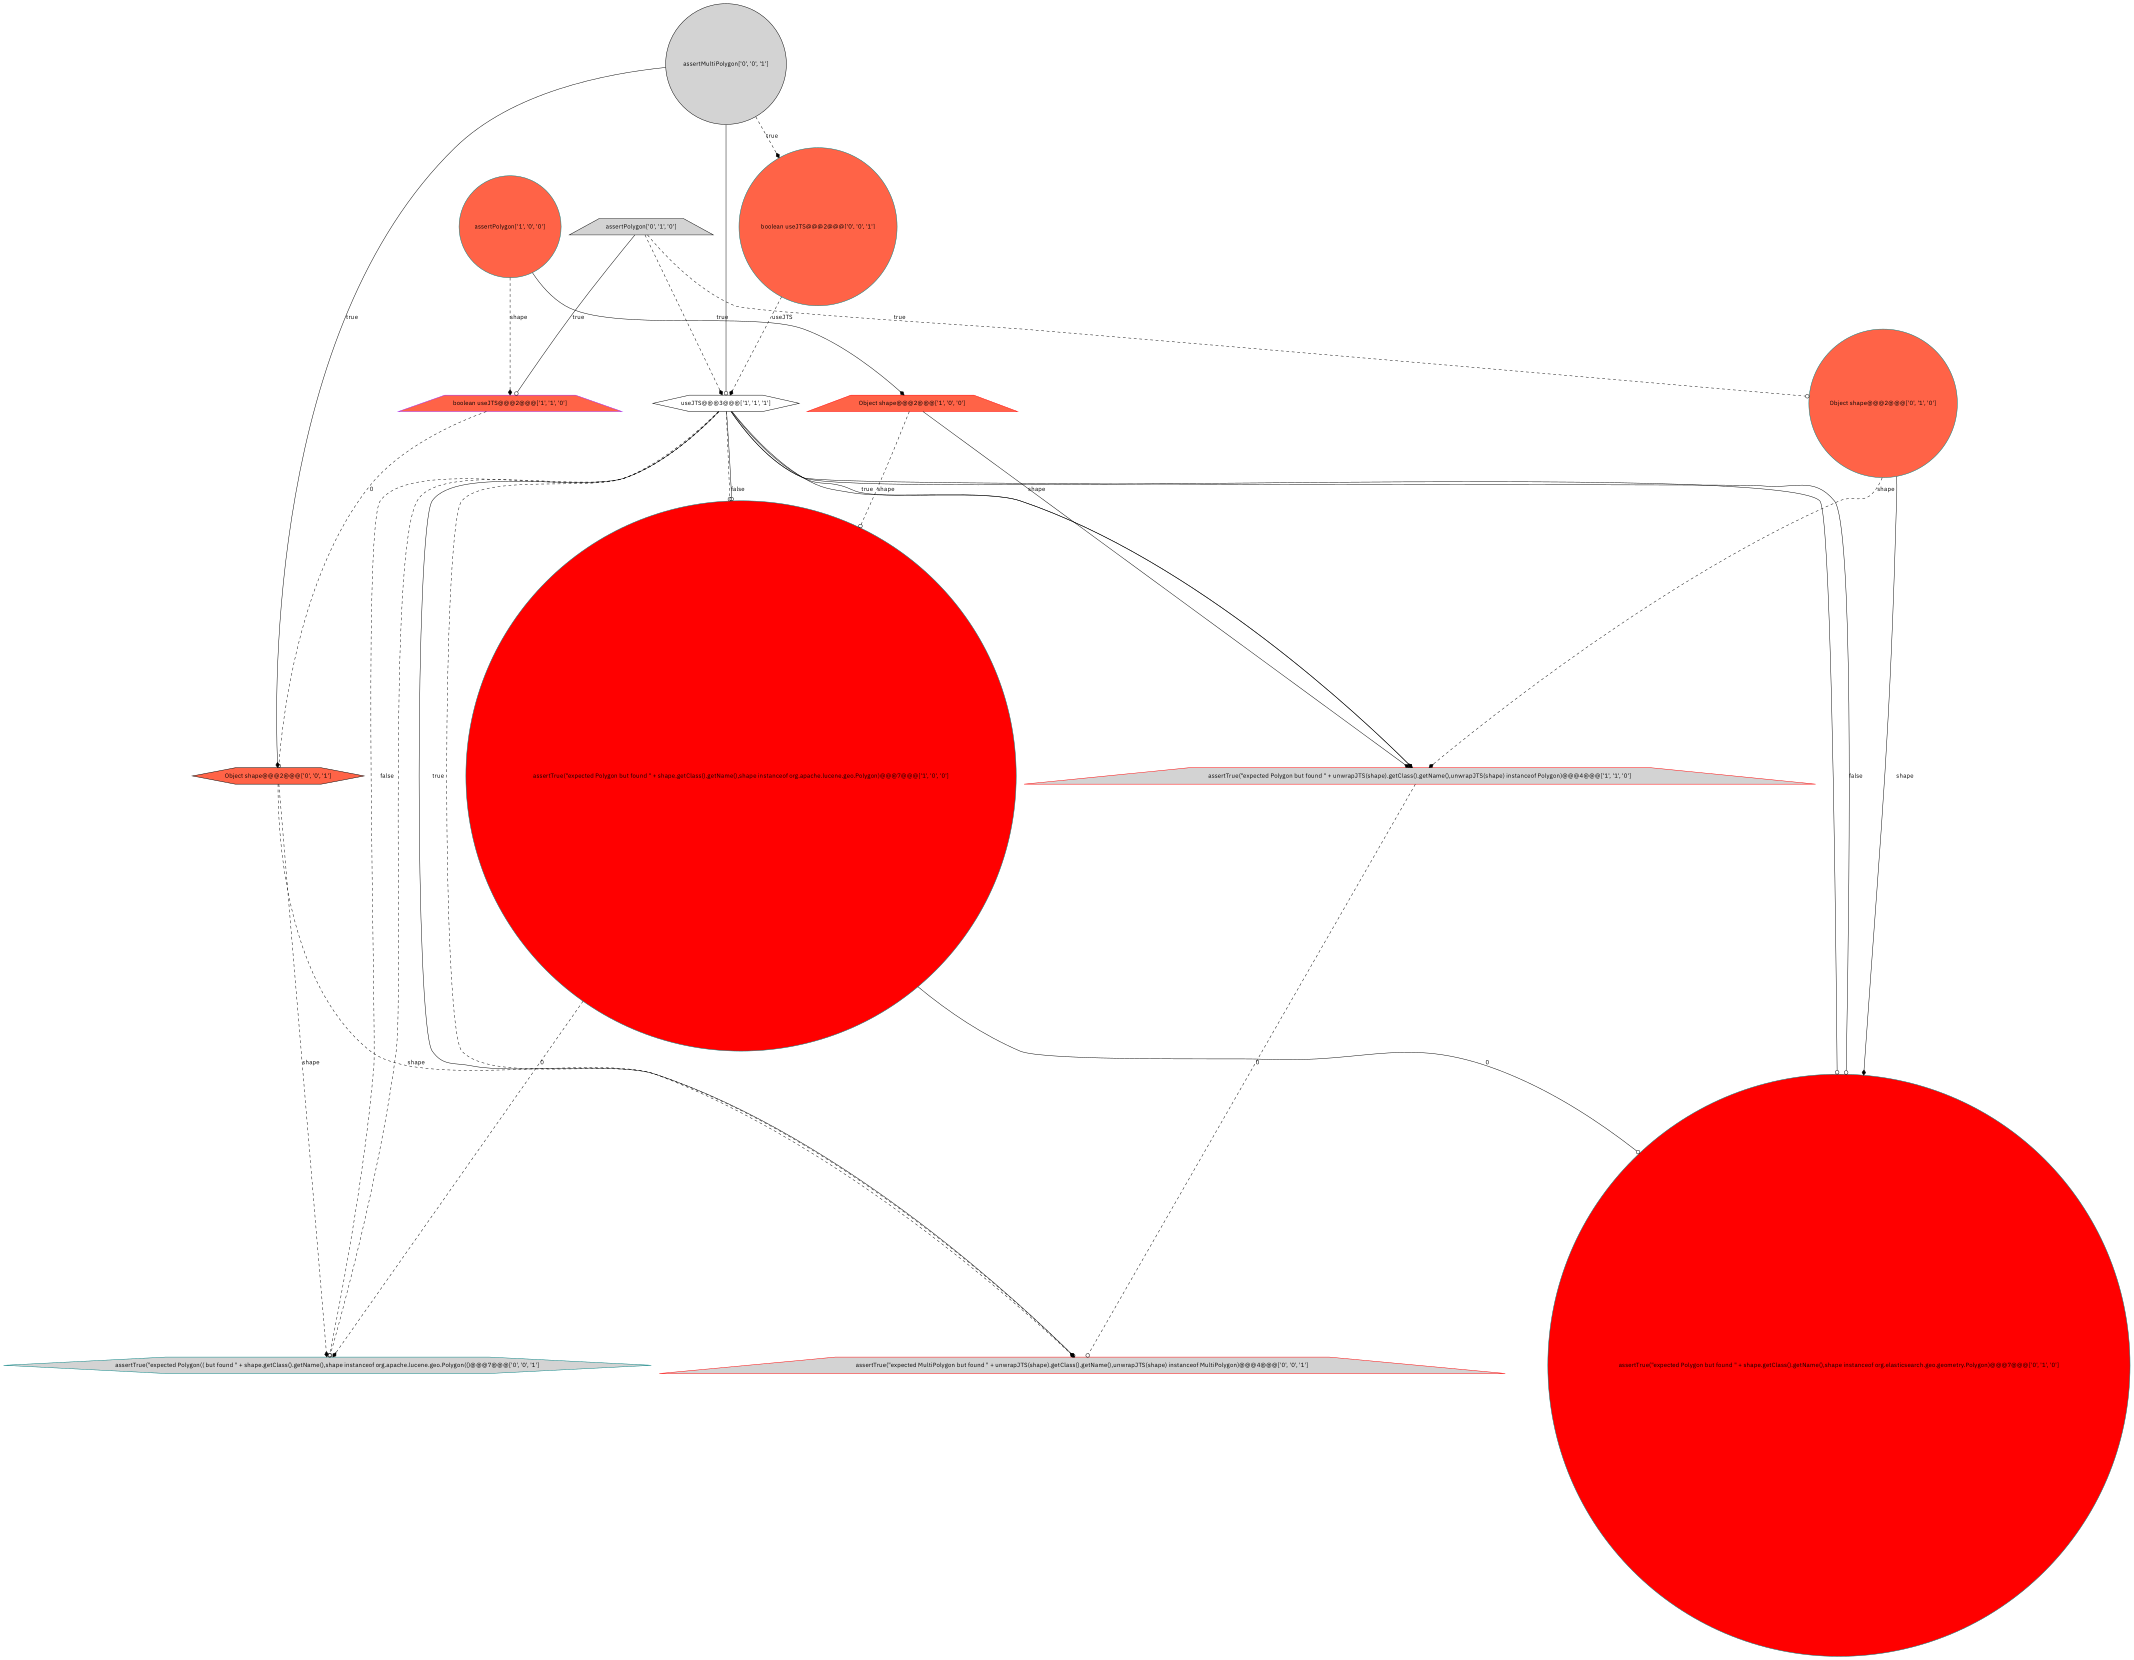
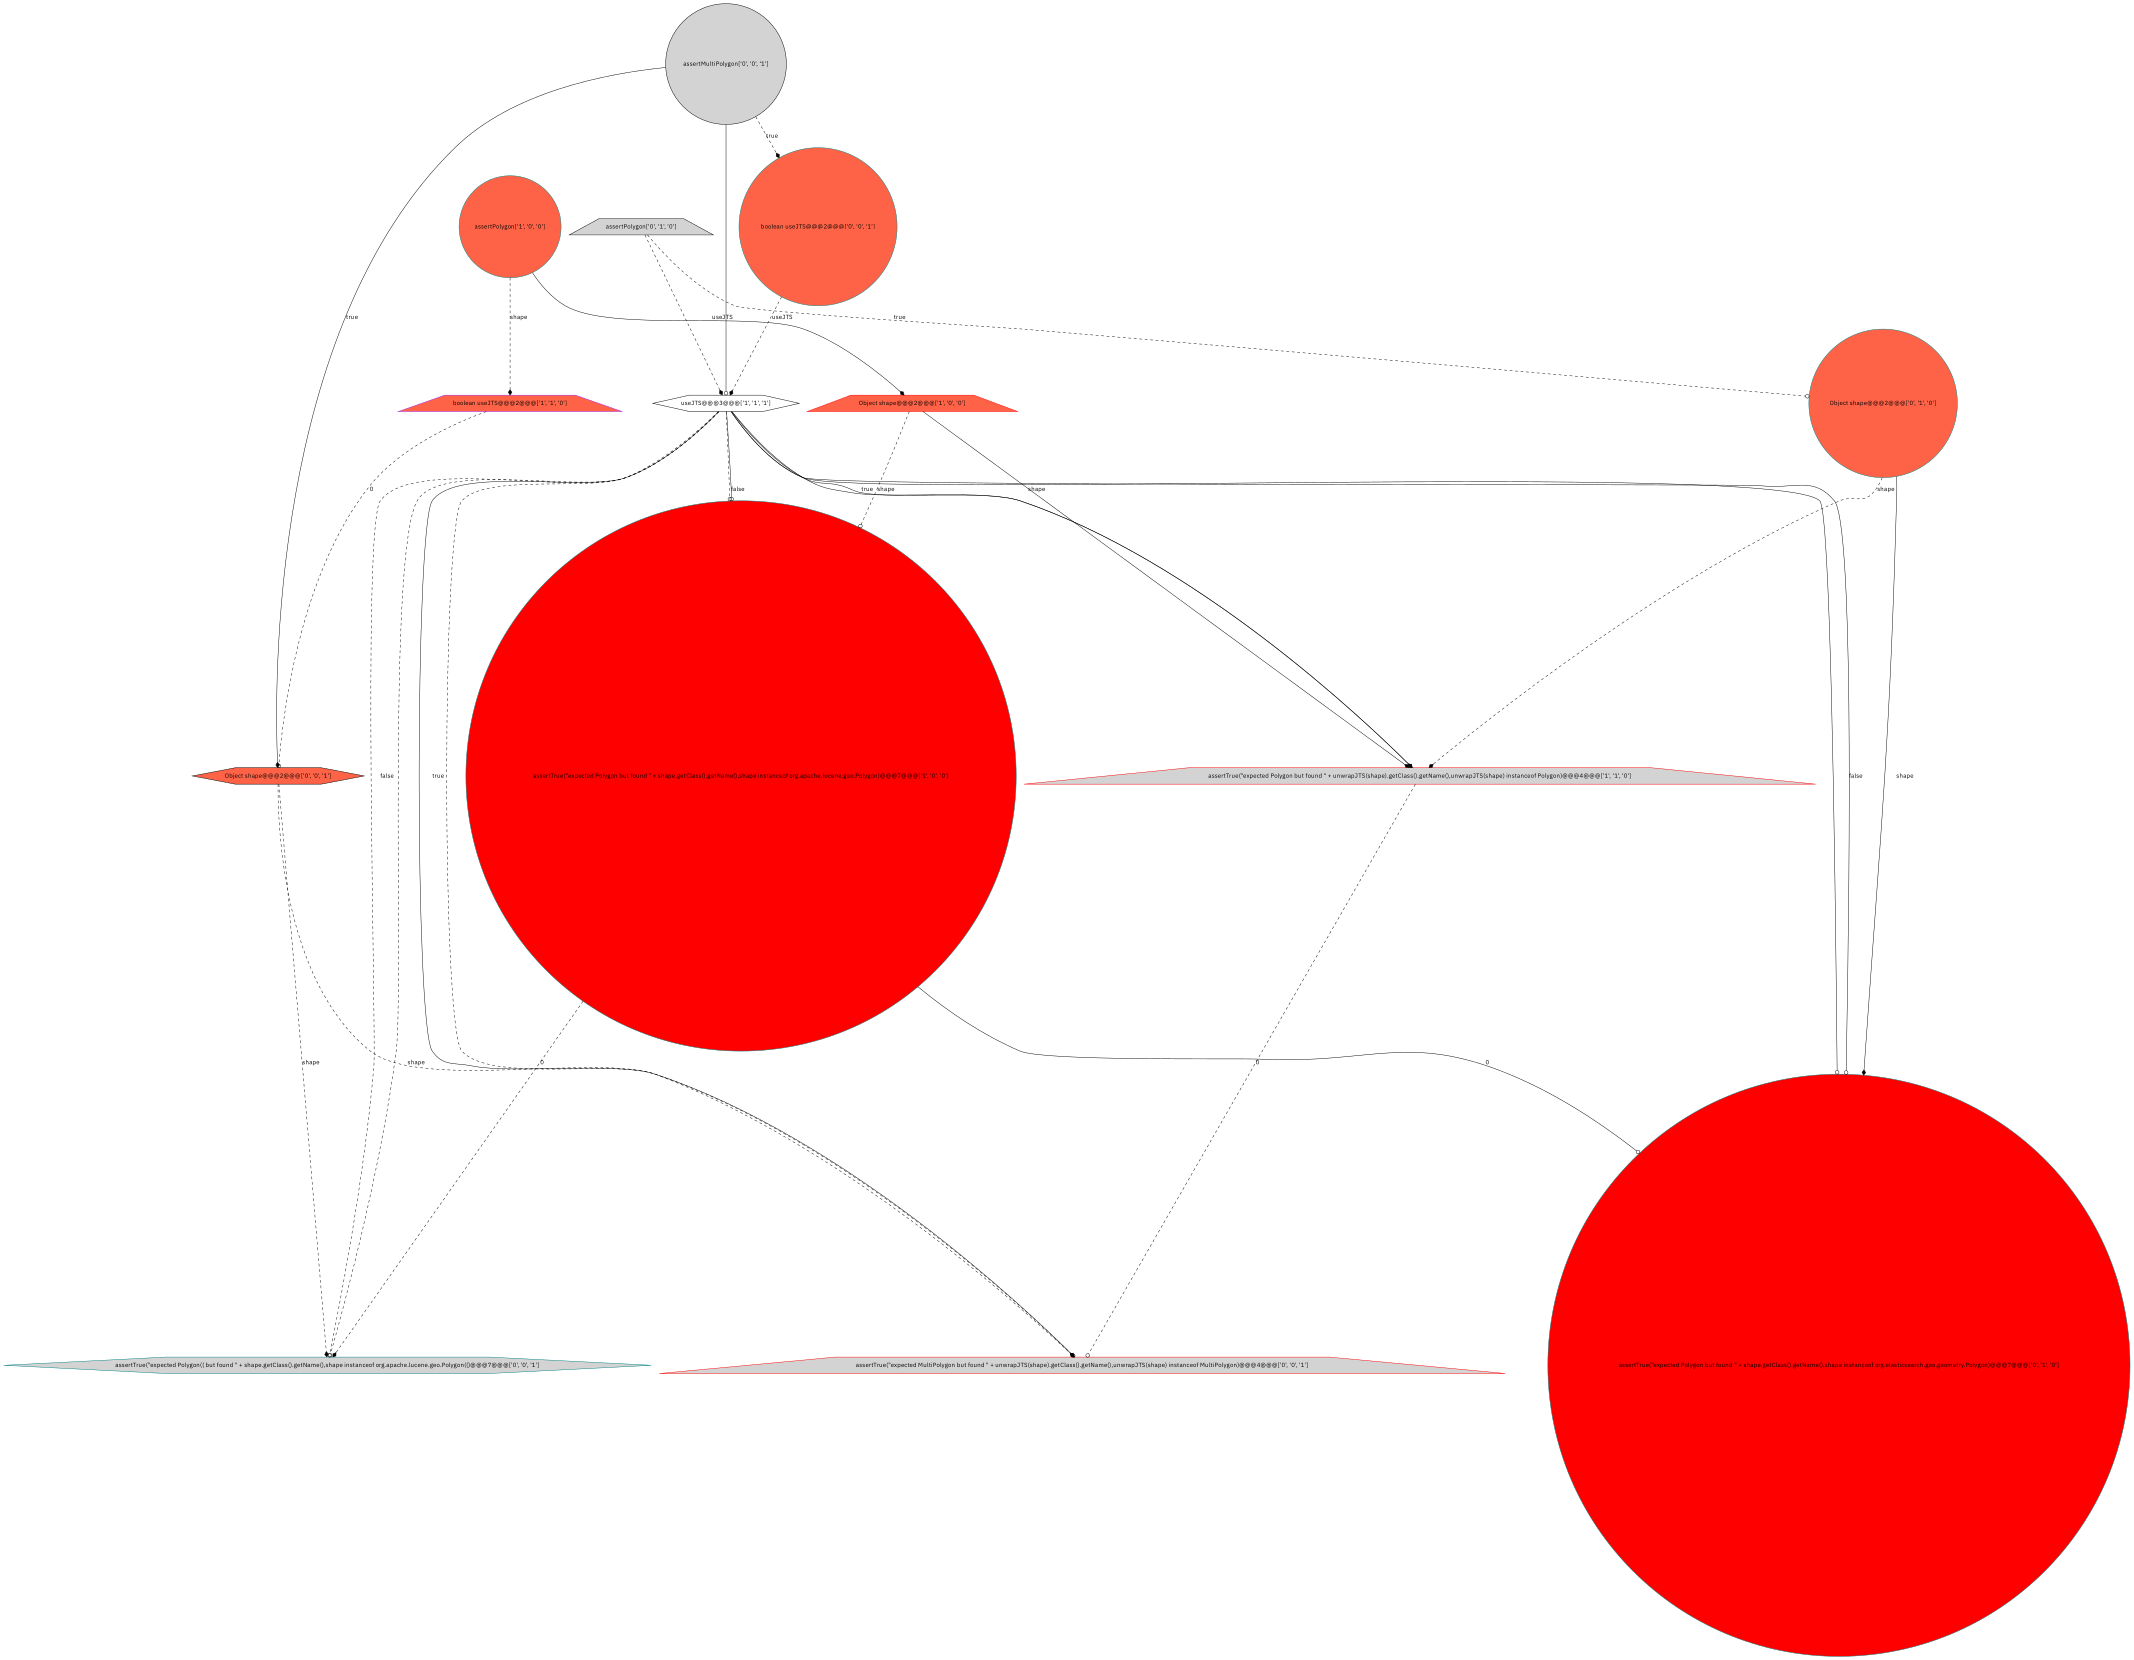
(571, 316) -> none
(723, 317) -> (723, 317)
